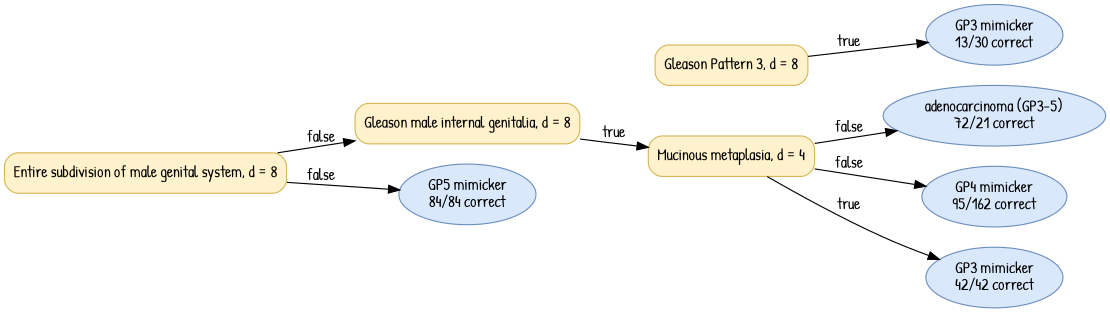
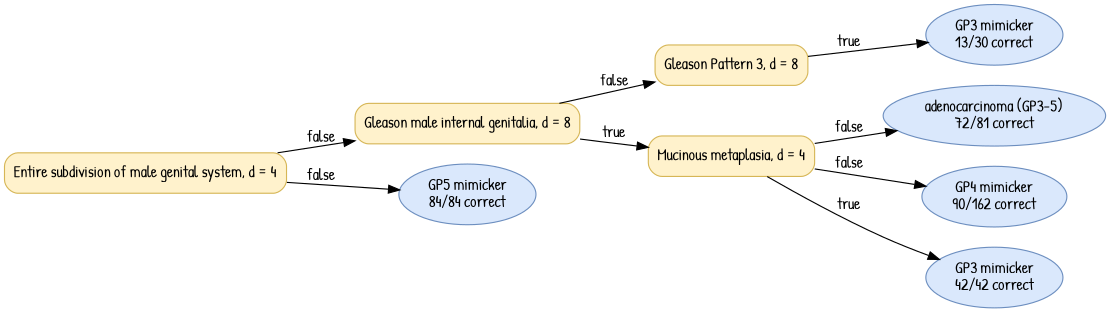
none -> (602, 94)
(994, 124) -> (994, 124)
(146, 173) -> (146, 173)
(994, 204) -> (994, 204)
